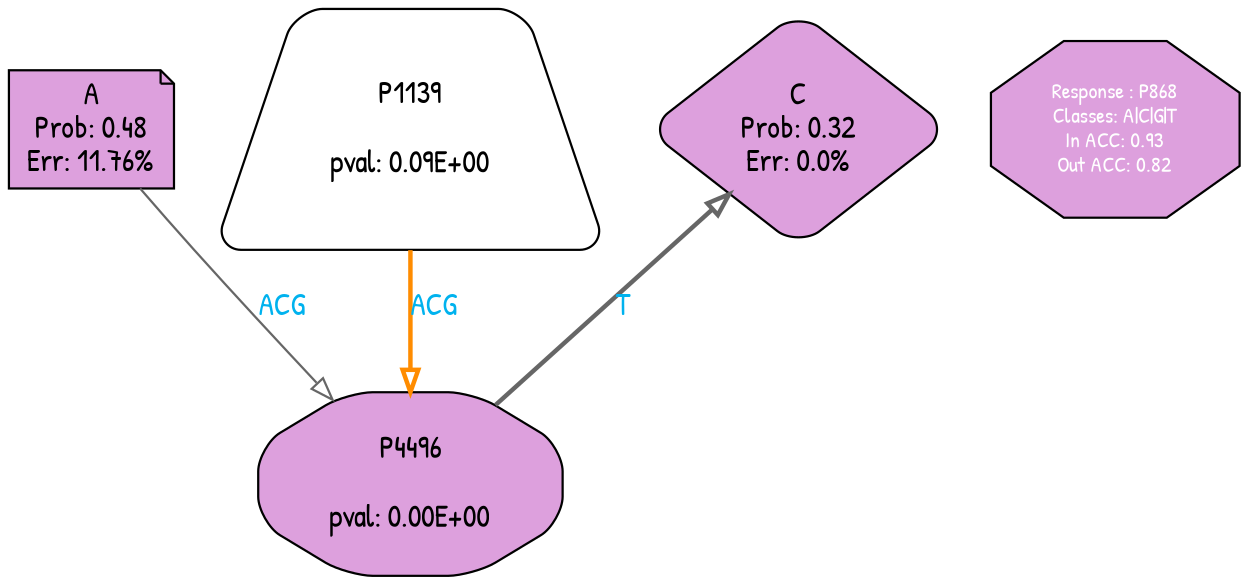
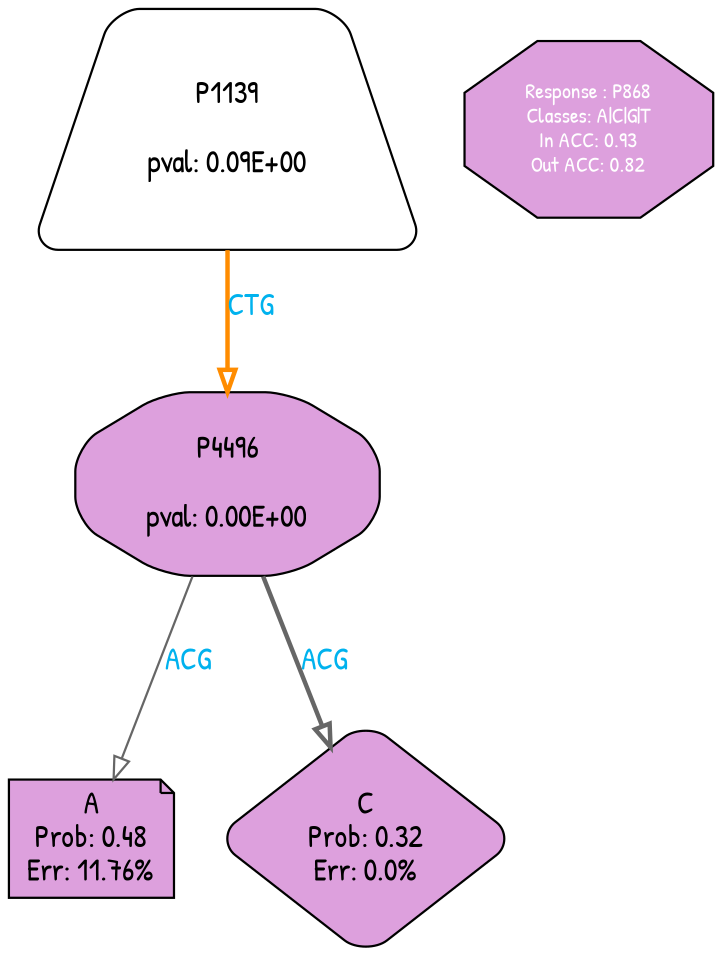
(227, 287) -> (157, 667)
(435, 307) -> (252, 307)
(623, 307) -> (326, 661)
